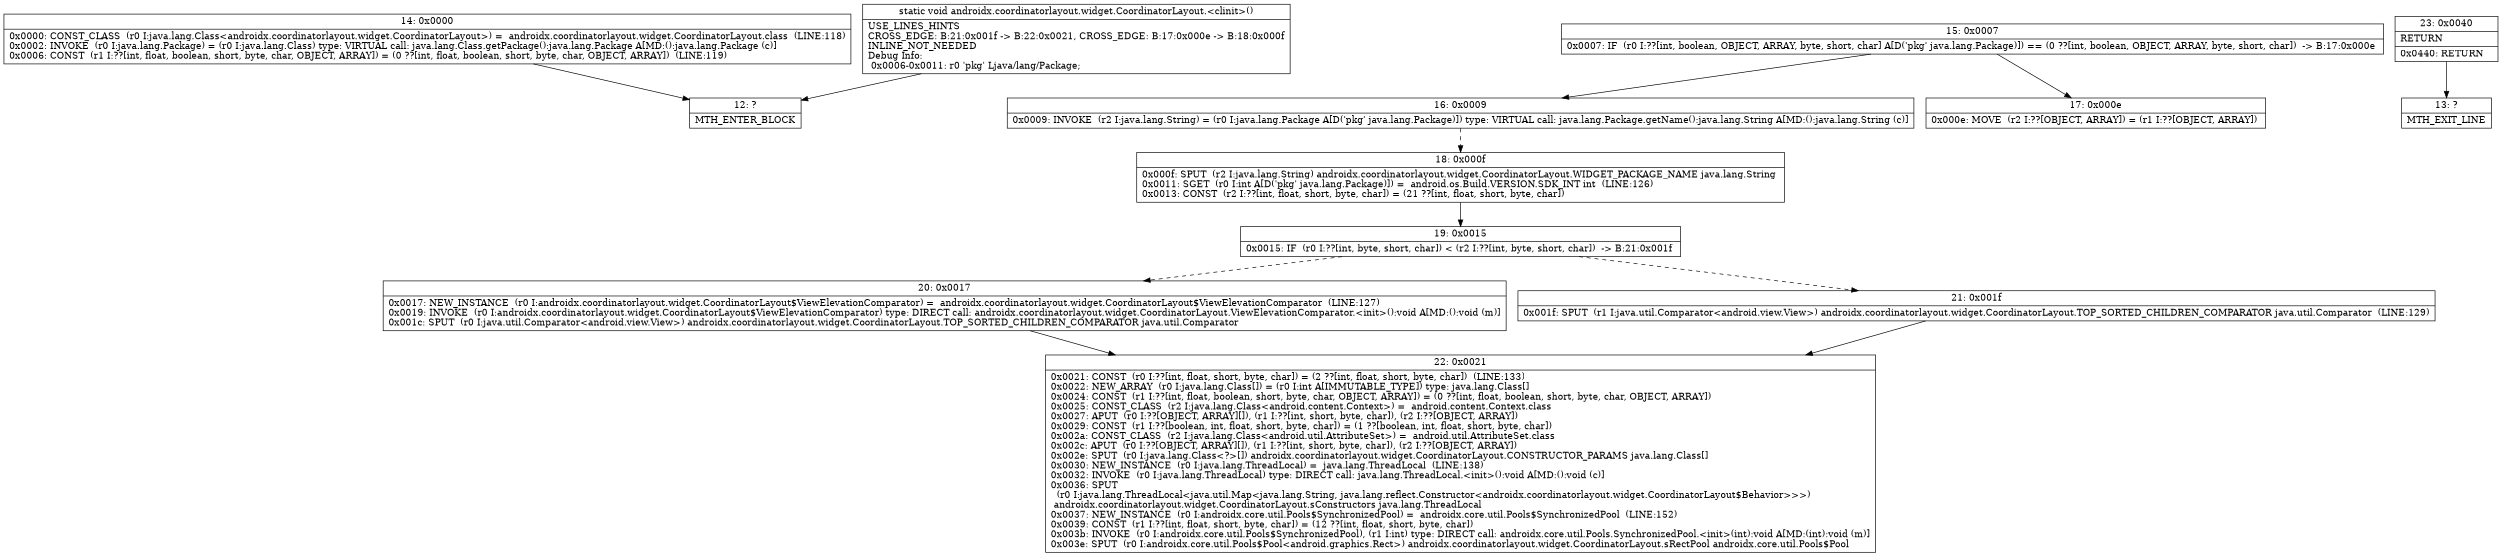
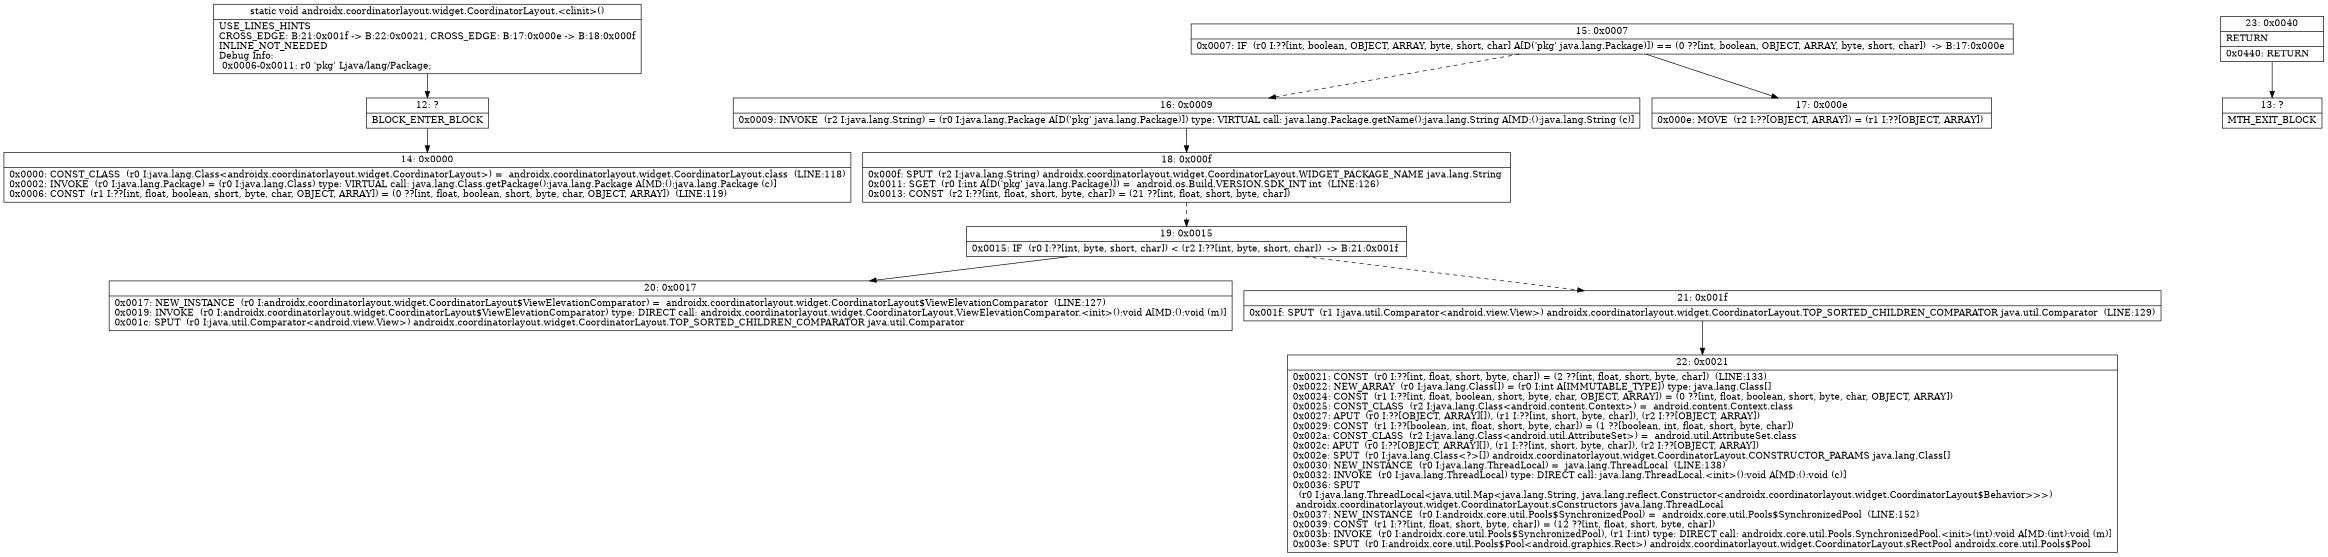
(1720, 76) -> (1398, 75)
(608, 81) -> (427, 137)
(745, 120) -> (427, 120)
(2447, 120) -> (2272, 120)
(1461, 137) -> (1187, 137)
(1461, 211) -> (1187, 211)
(1246, 268) -> (972, 268)
(1070, 342) -> none
